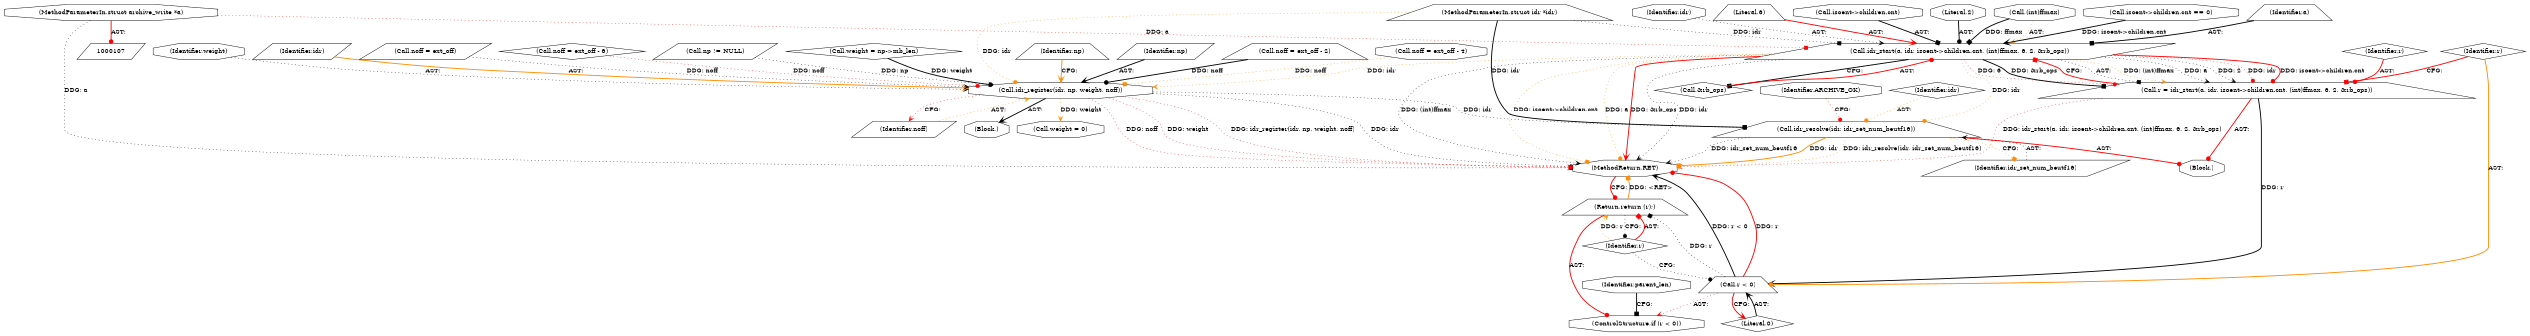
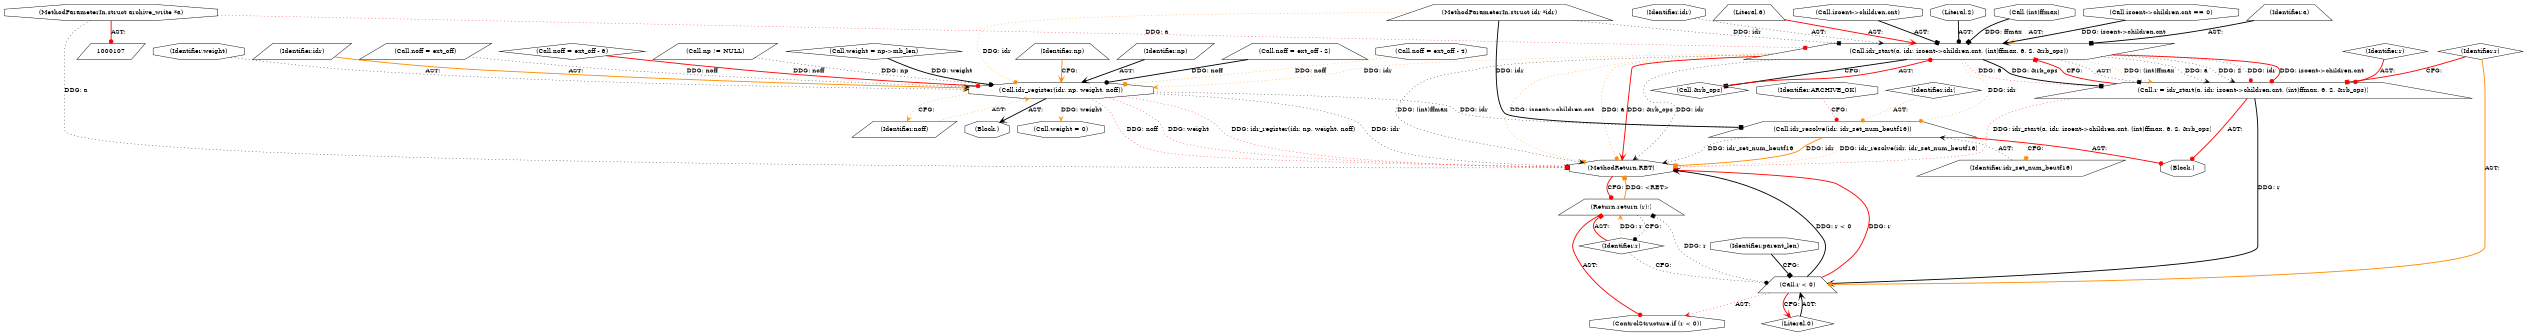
(791, 74) -> (791, 74)
(945, 100) -> (939, 99)
(1637, 302) -> (1780, 264)
